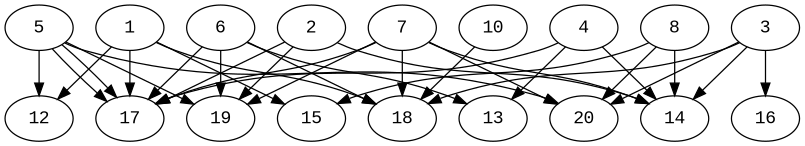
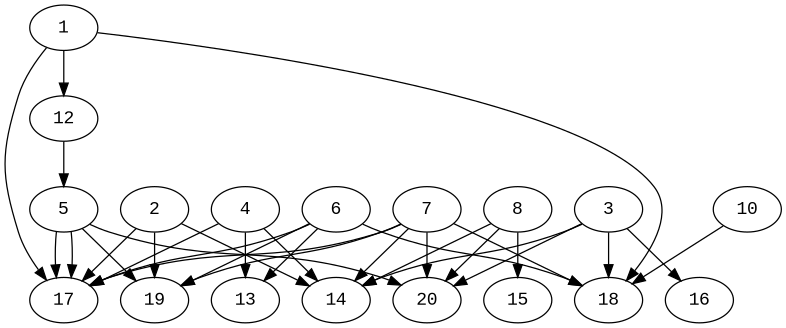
(39, 67) -> (64, 158)
(215, 70) -> none
